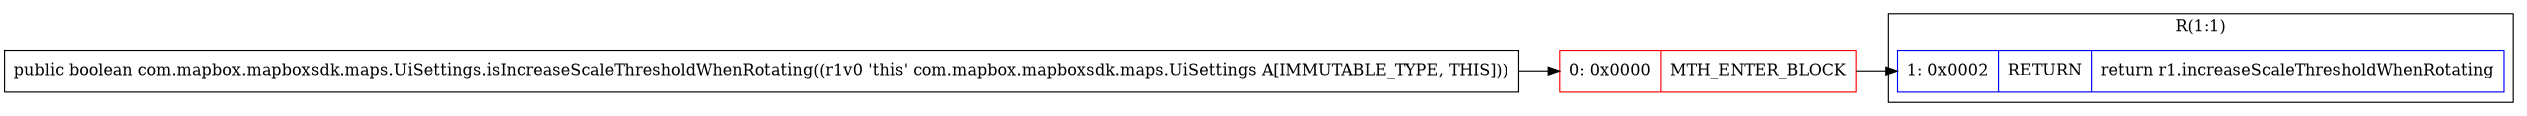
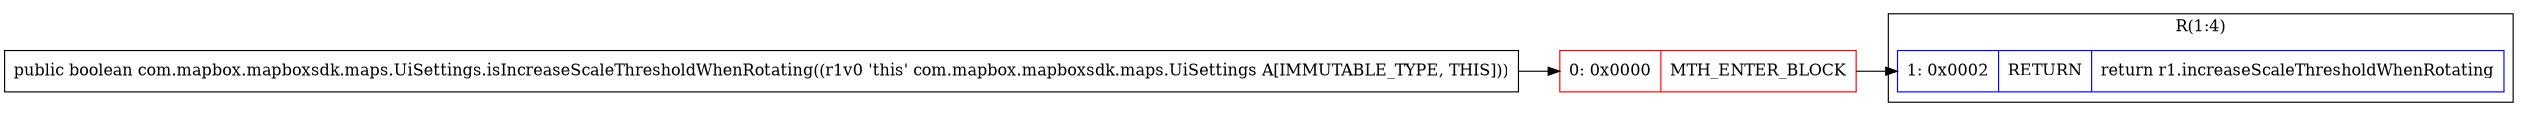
(2201, 27) -> (2201, 27)
